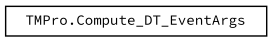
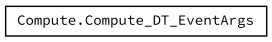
(136, 21) -> (136, 21)
